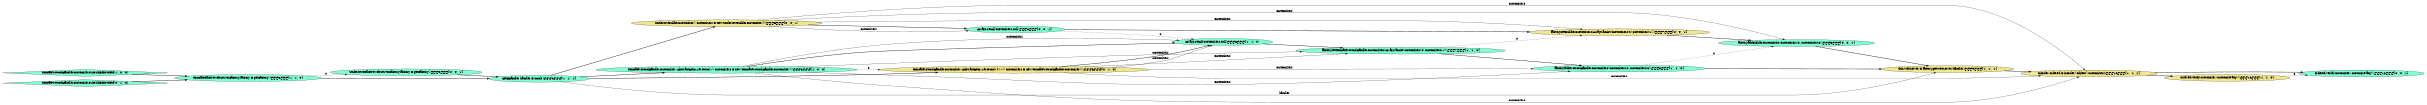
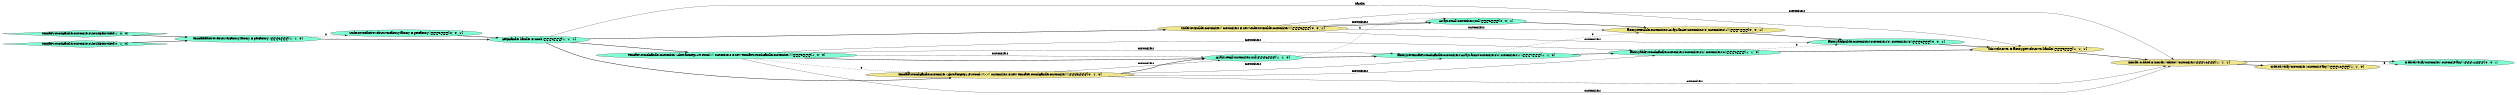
(1126, 34) -> (1365, 32)
